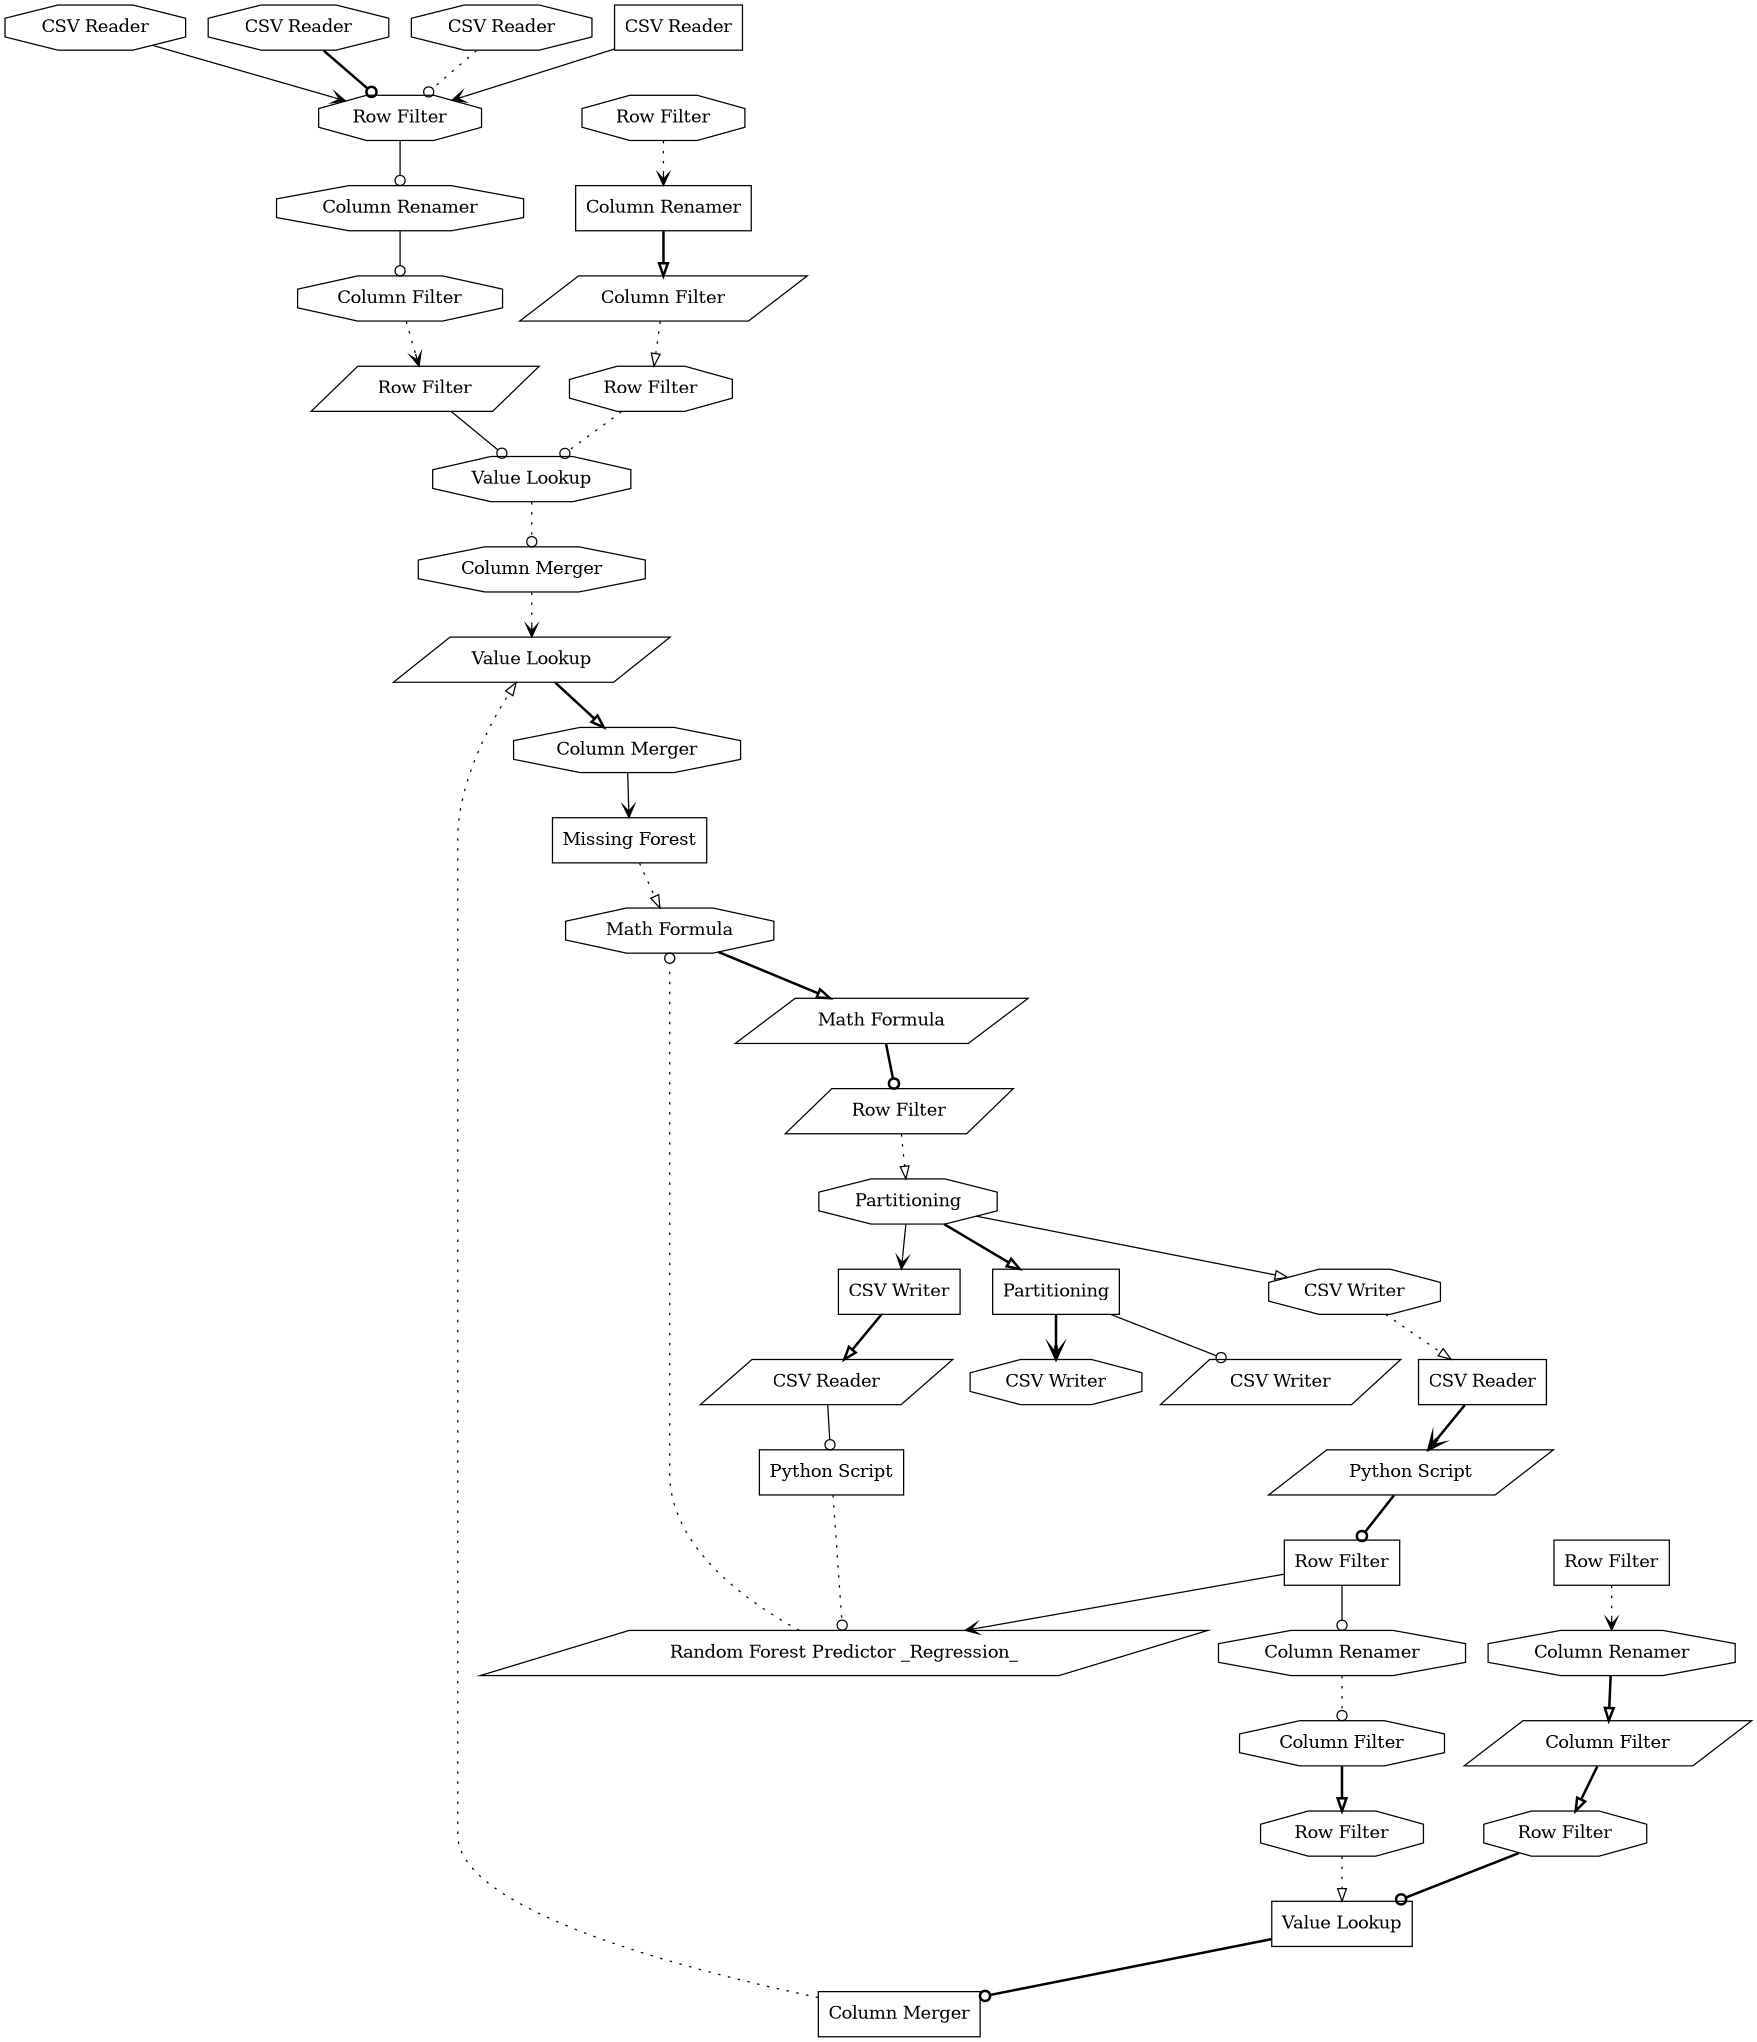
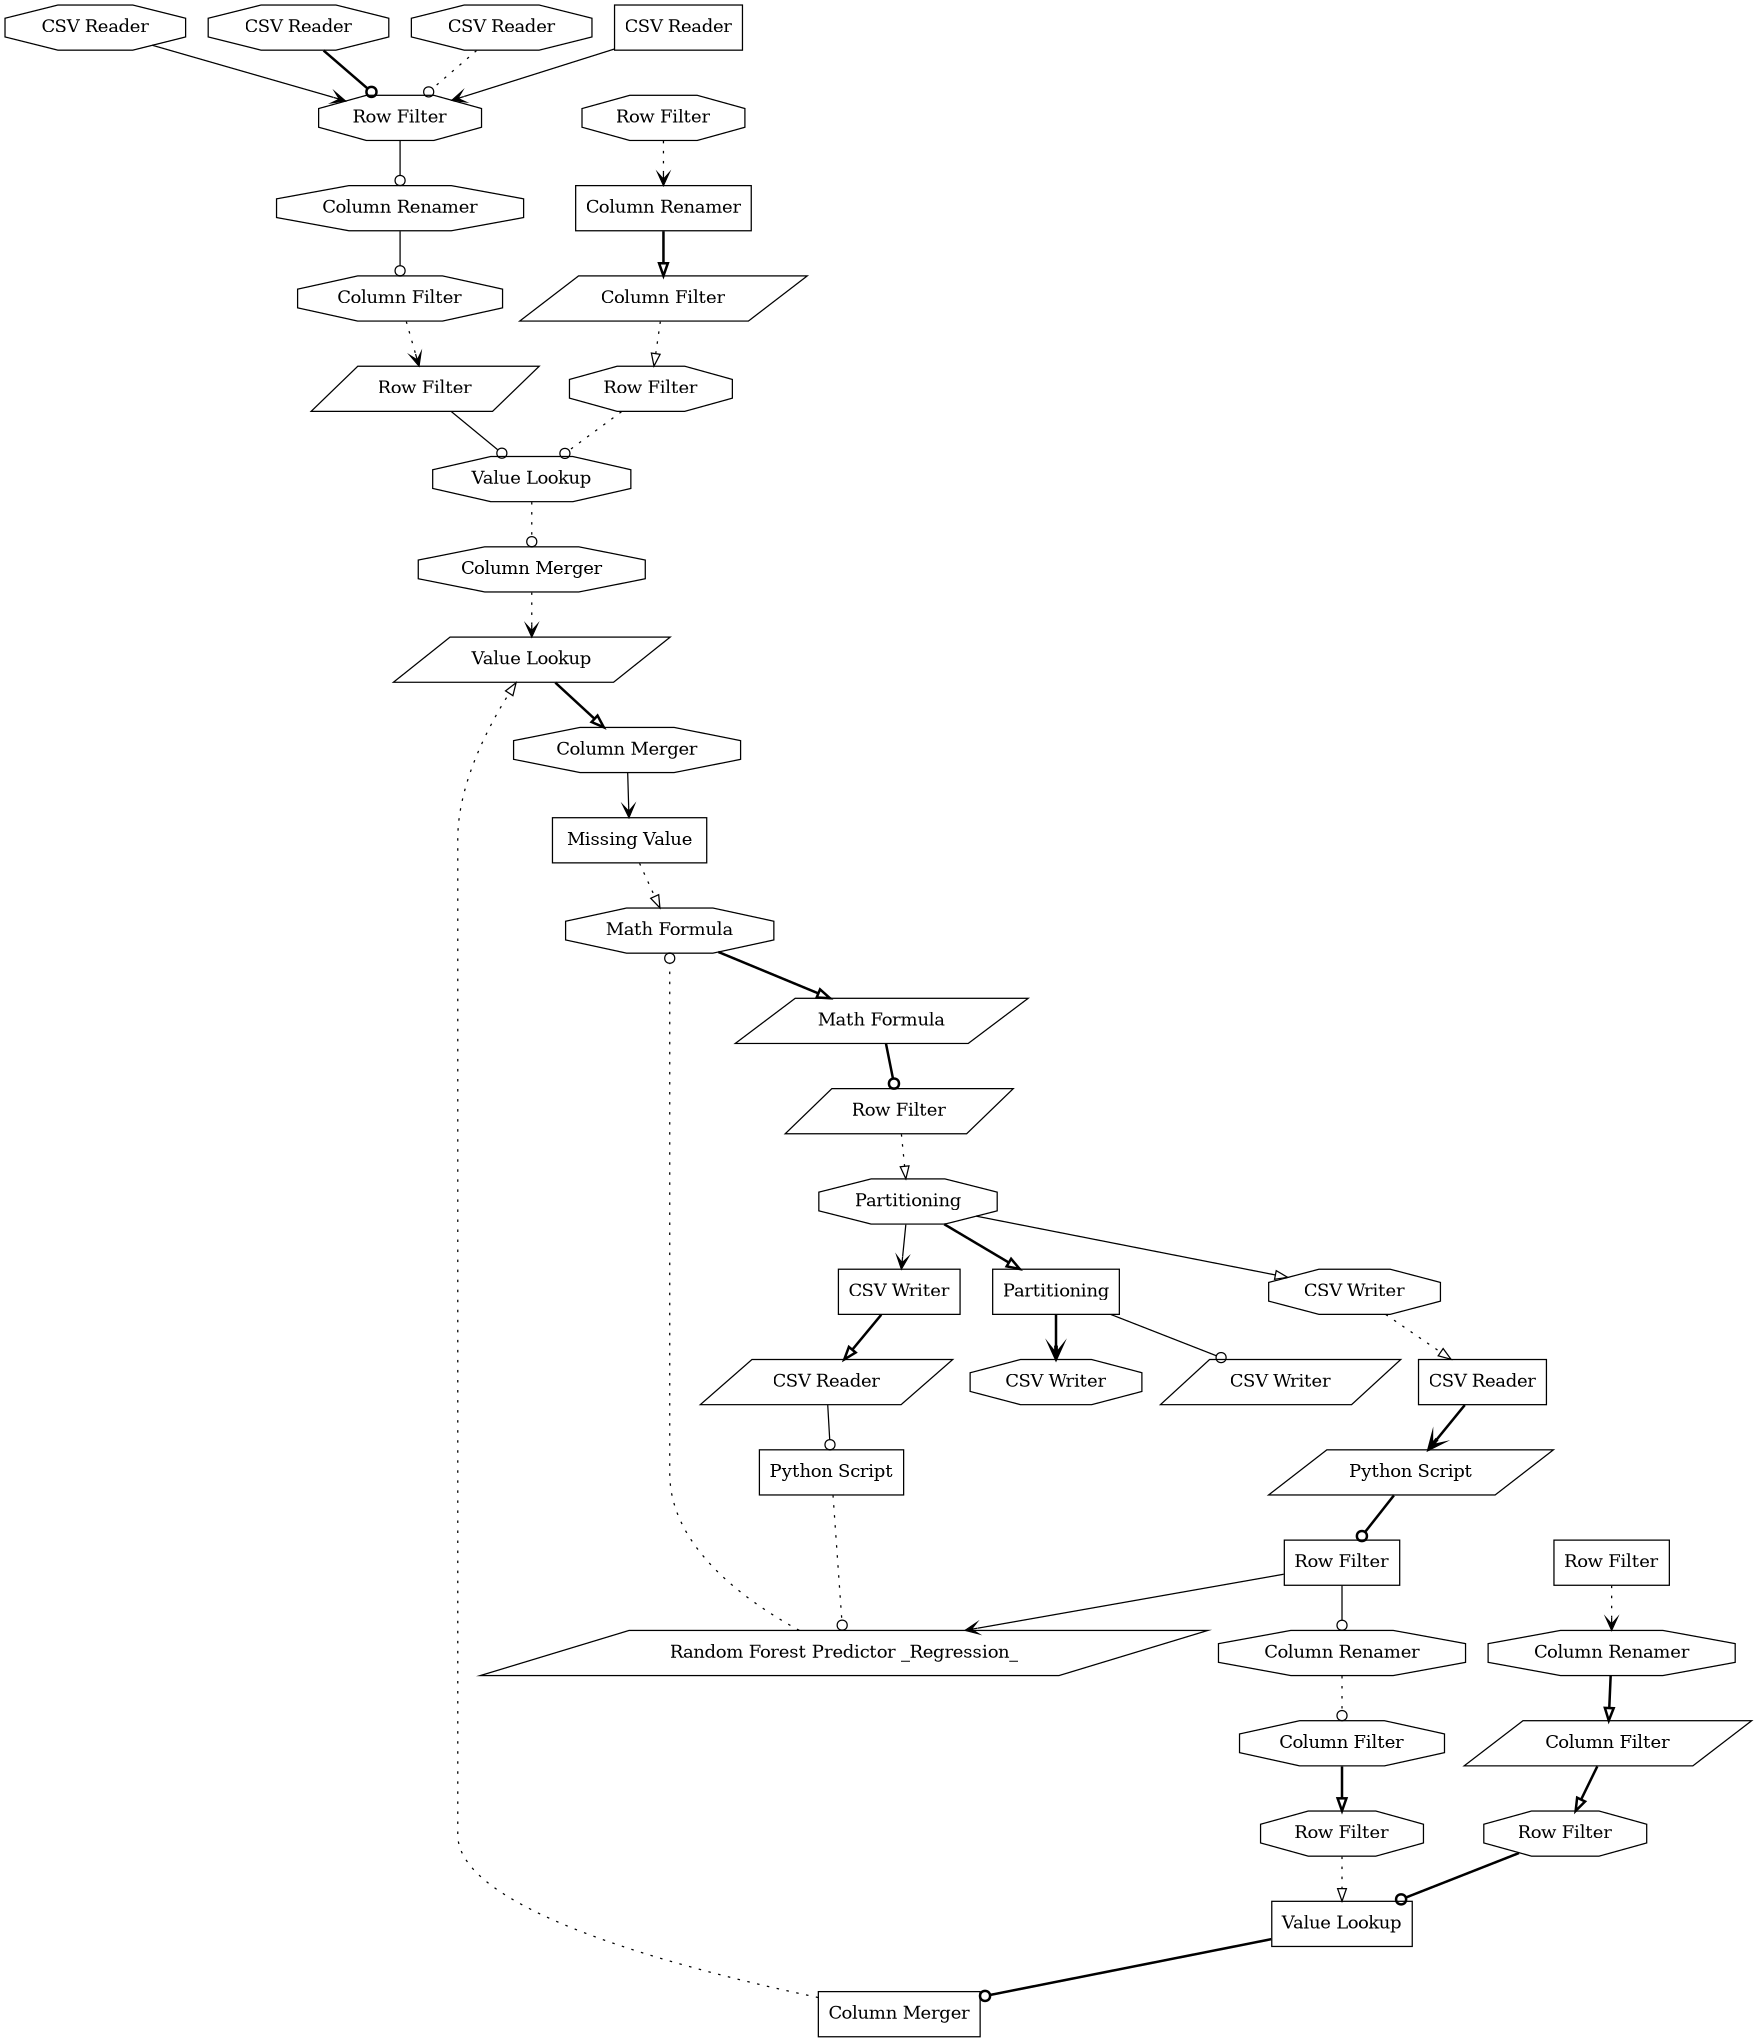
(630, 840) -> (630, 840)
